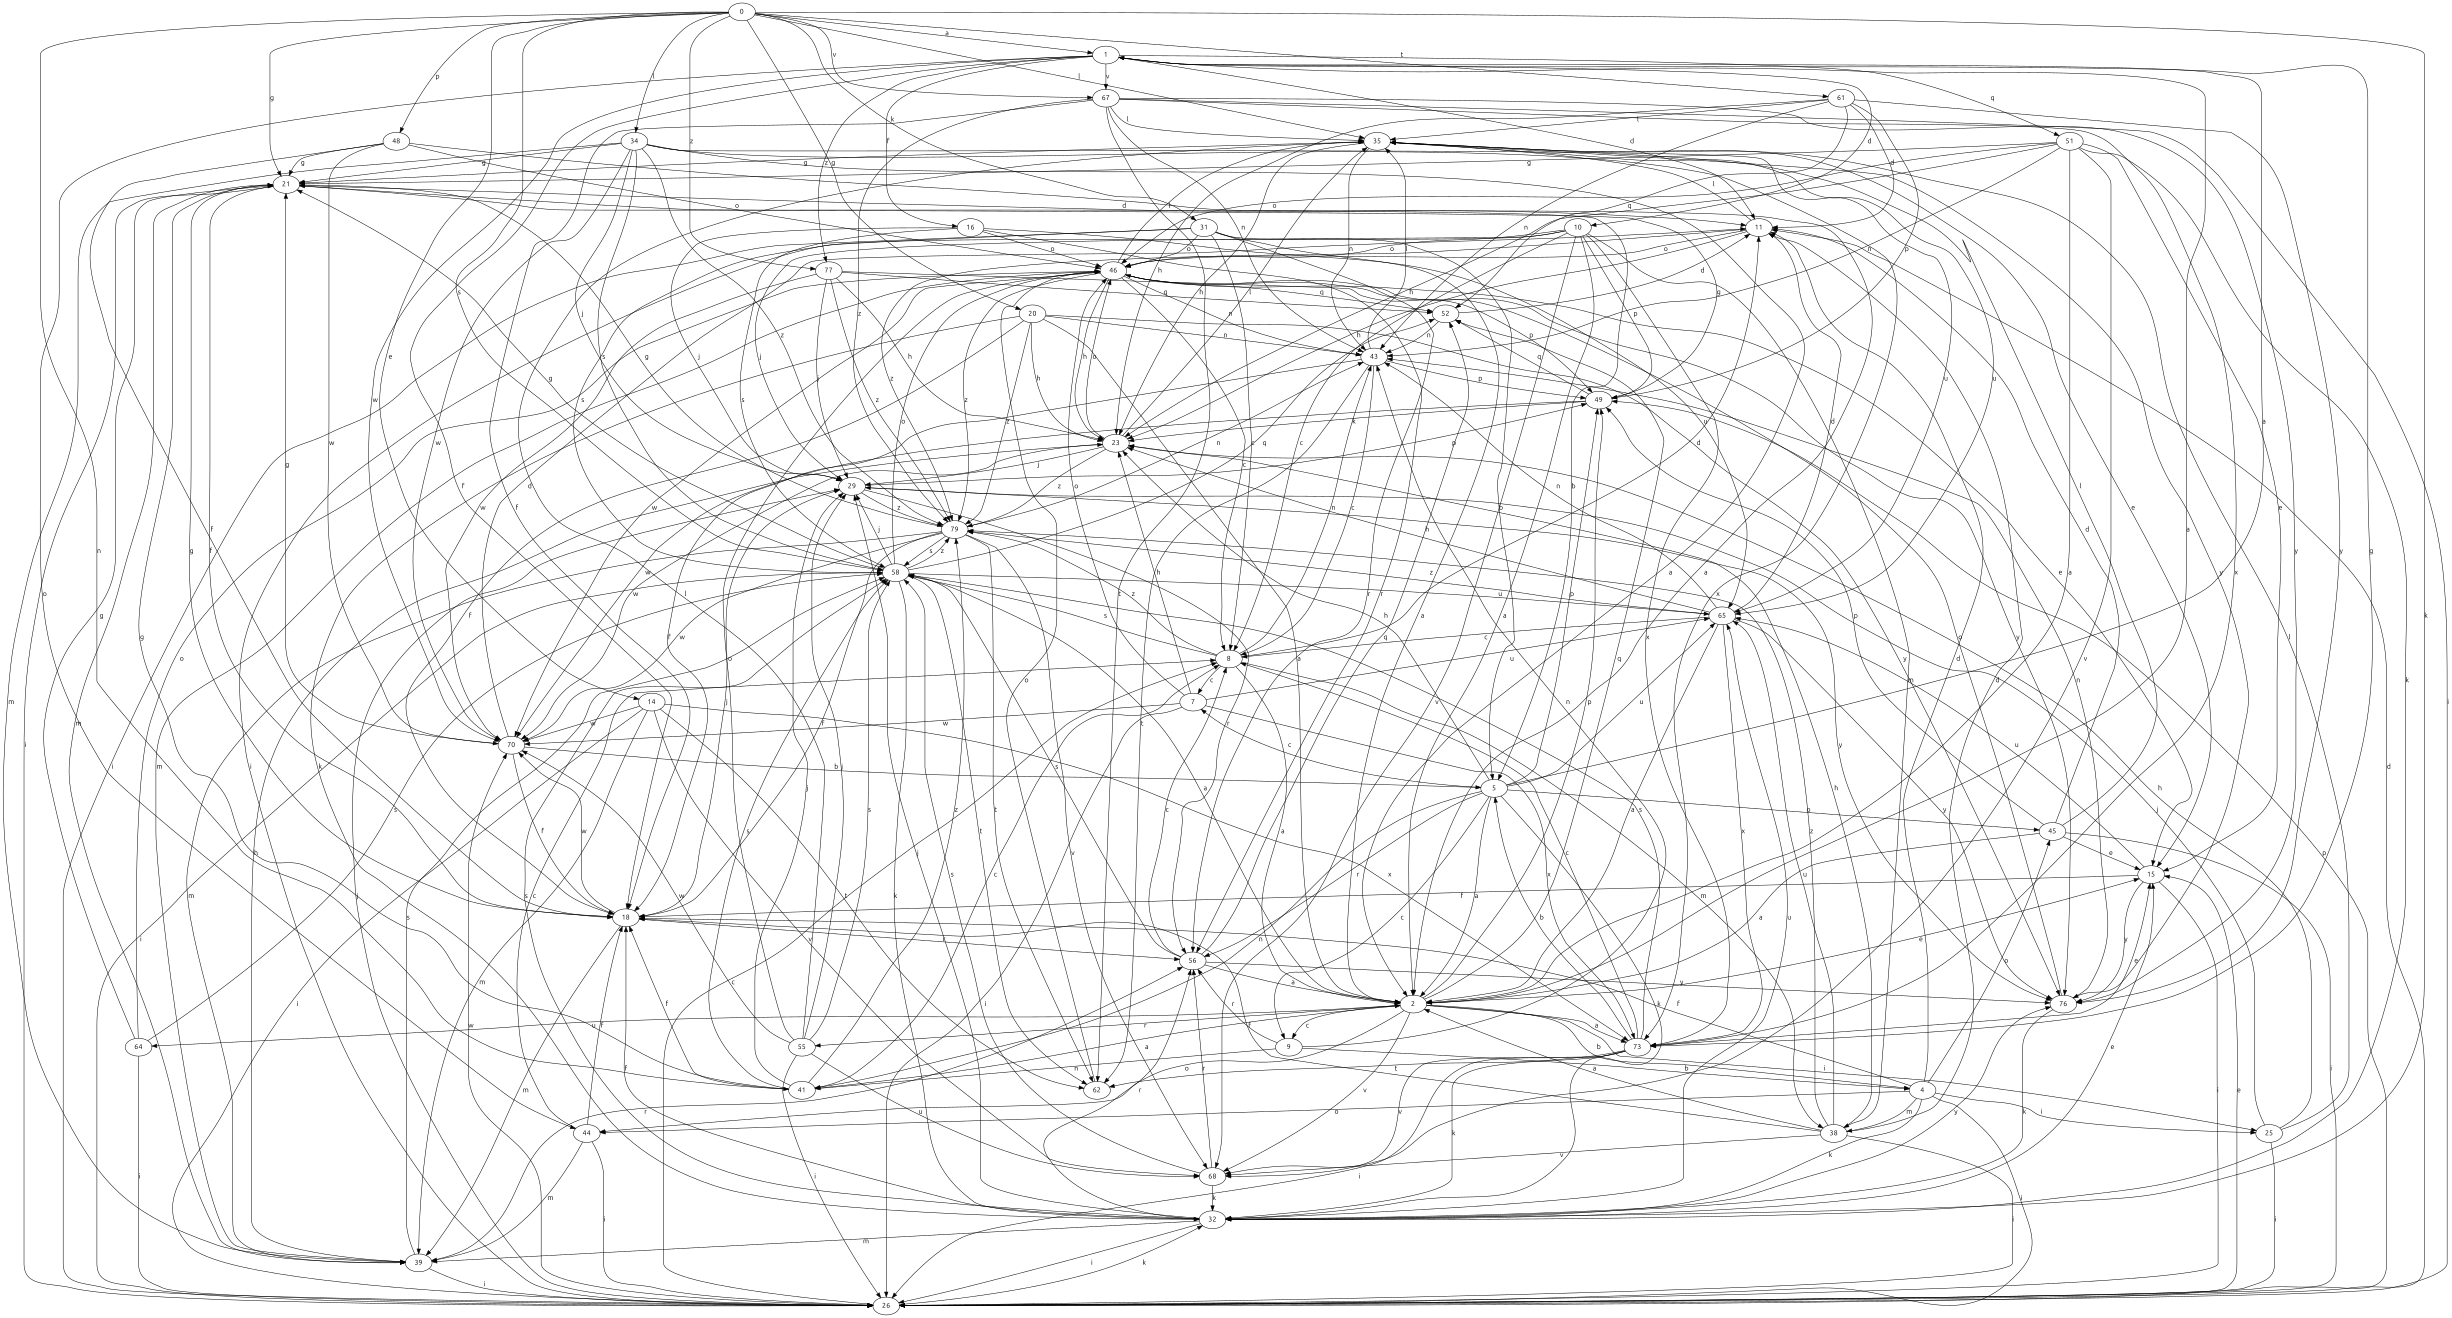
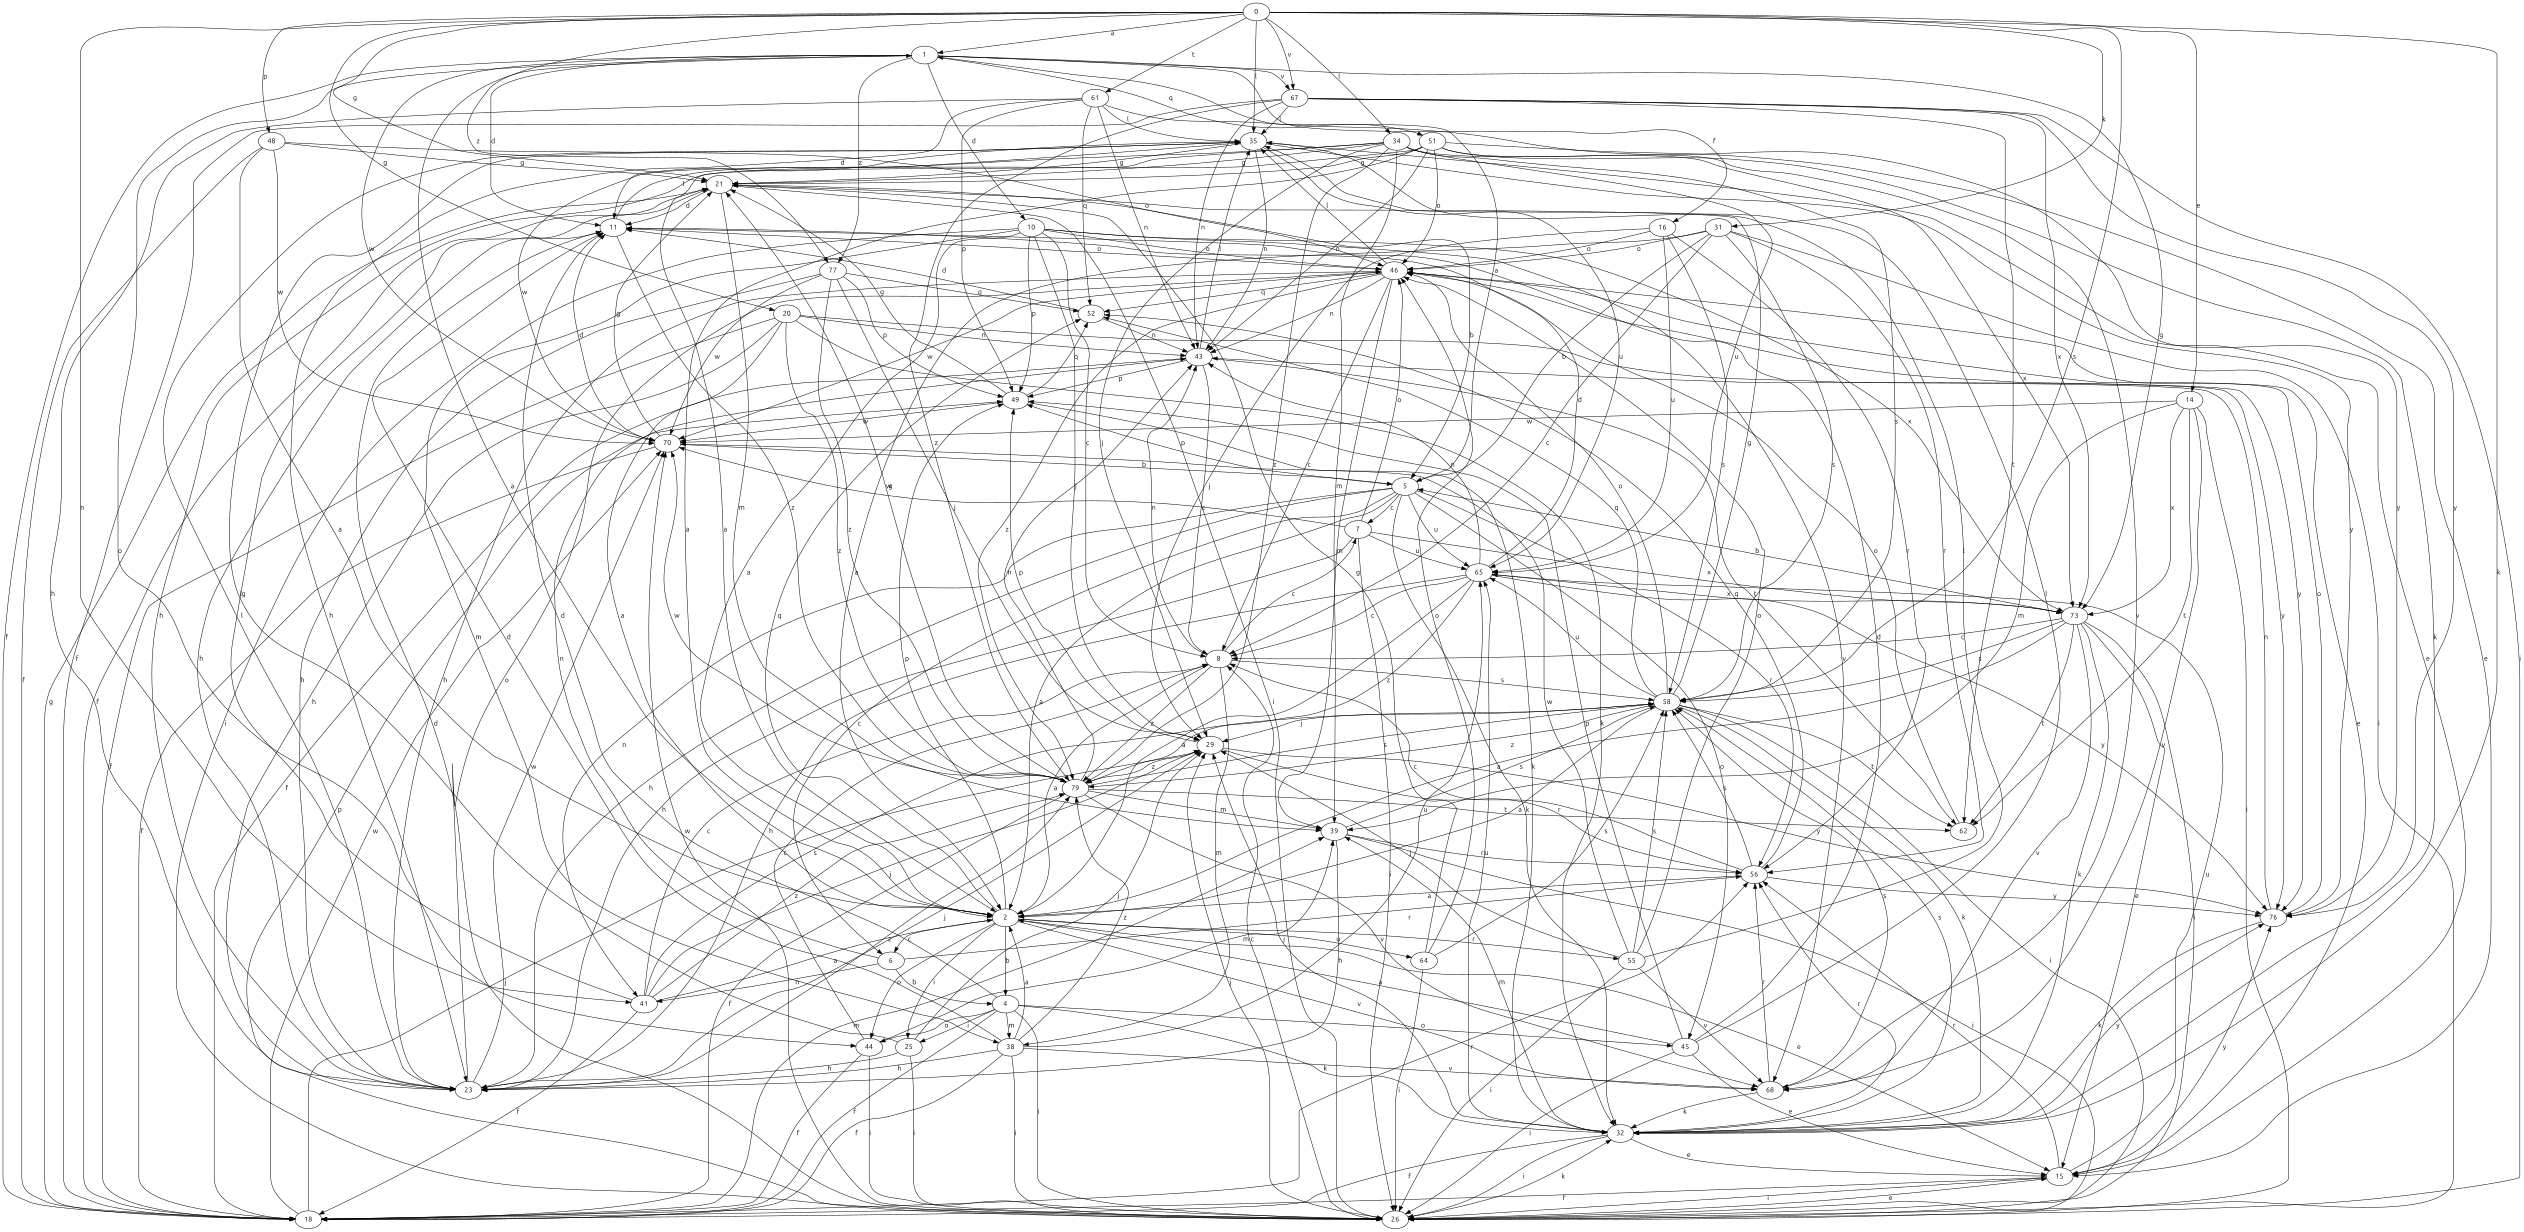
(1359, 418) -> (1517, 605)
(1566, 516) -> none
none -> (1940, 1019)
(1576, 1020) -> (1568, 747)
(1289, 1047) -> (891, 961)
(921, 1112) -> (1705, 1026)
